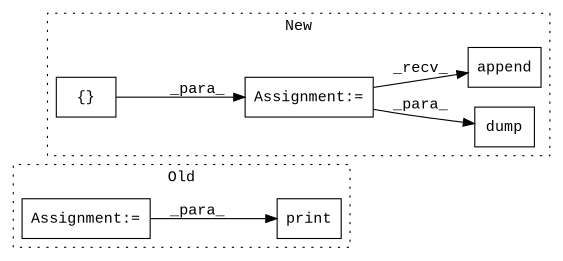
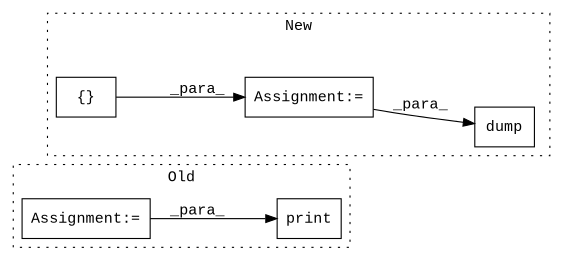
(505, 67) -> none
